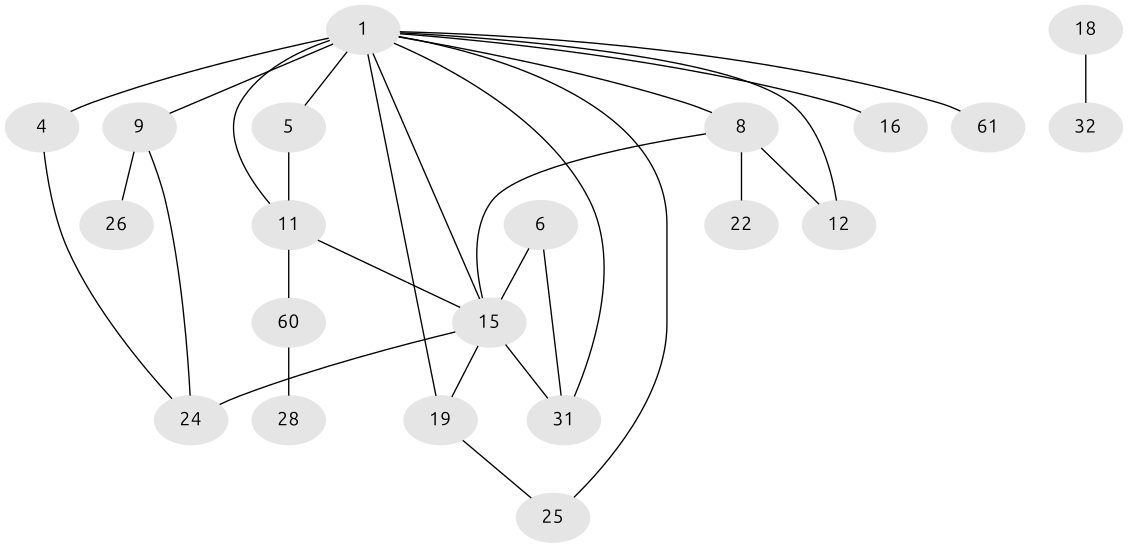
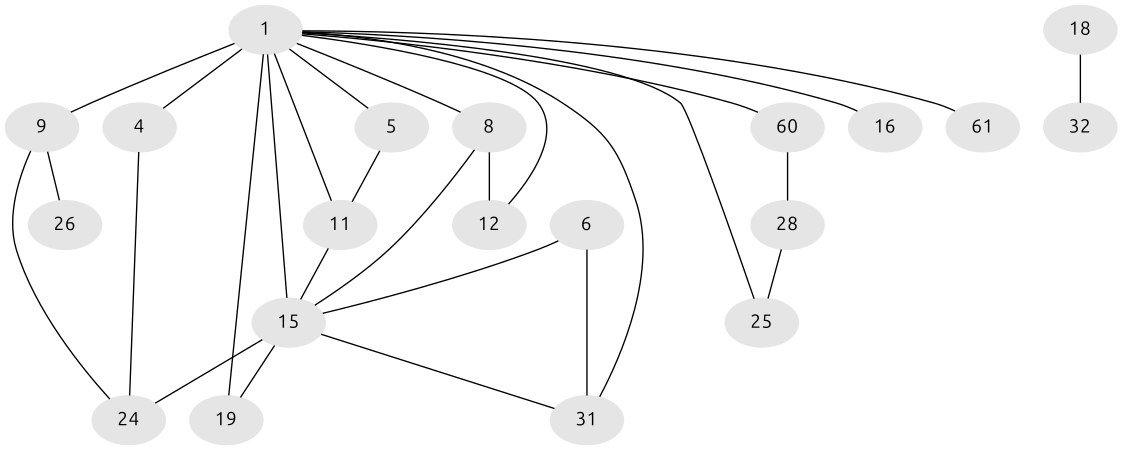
(741, 225) -> none
(289, 274) -> (532, 61)
(497, 469) -> (775, 274)
